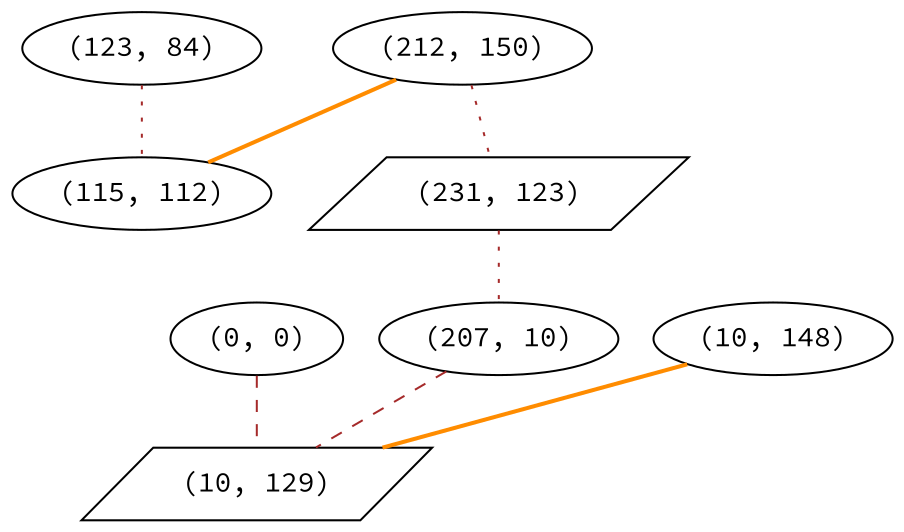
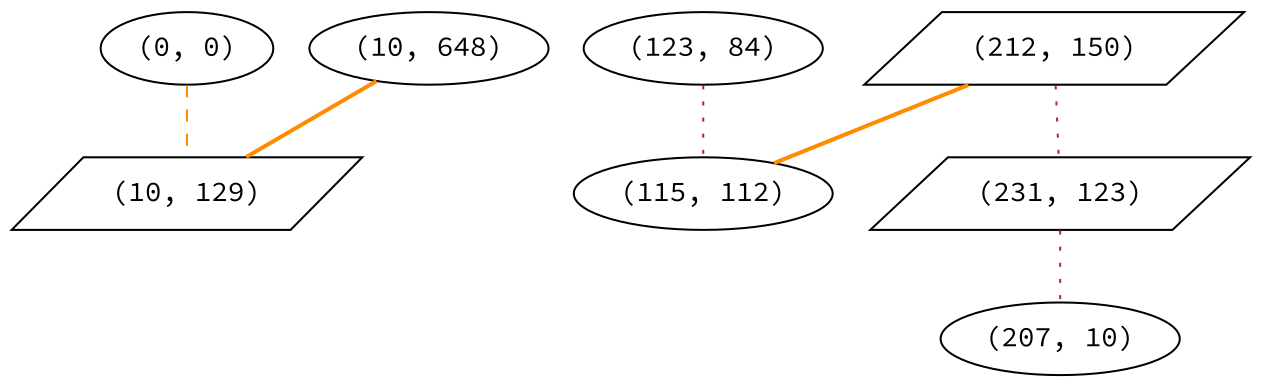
(463, 48) -> (1054, 48)
(773, 339) -> (429, 48)
(381, 409) -> none
(257, 412) -> (187, 121)
